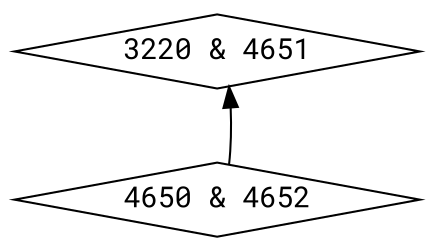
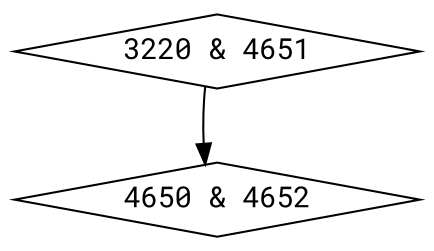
(231, 136) -> (203, 115)
